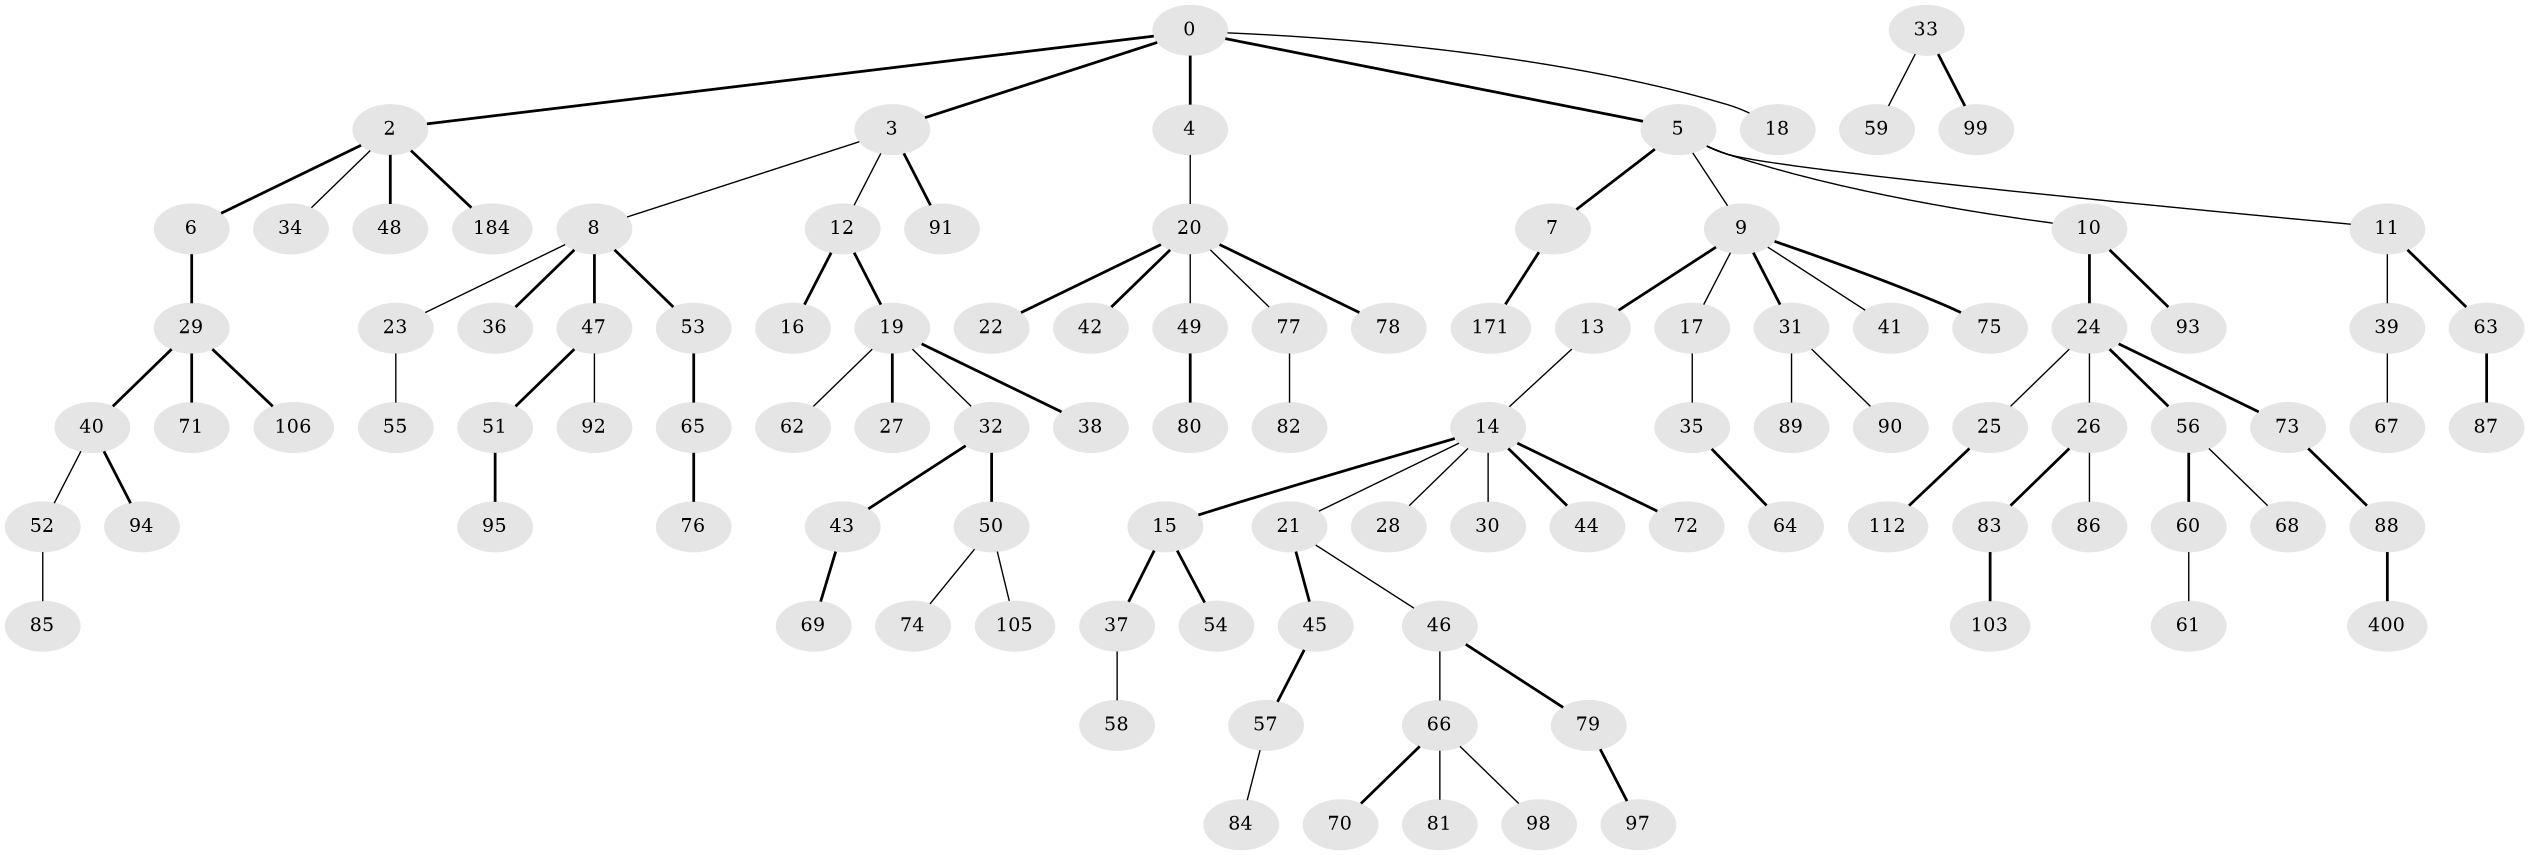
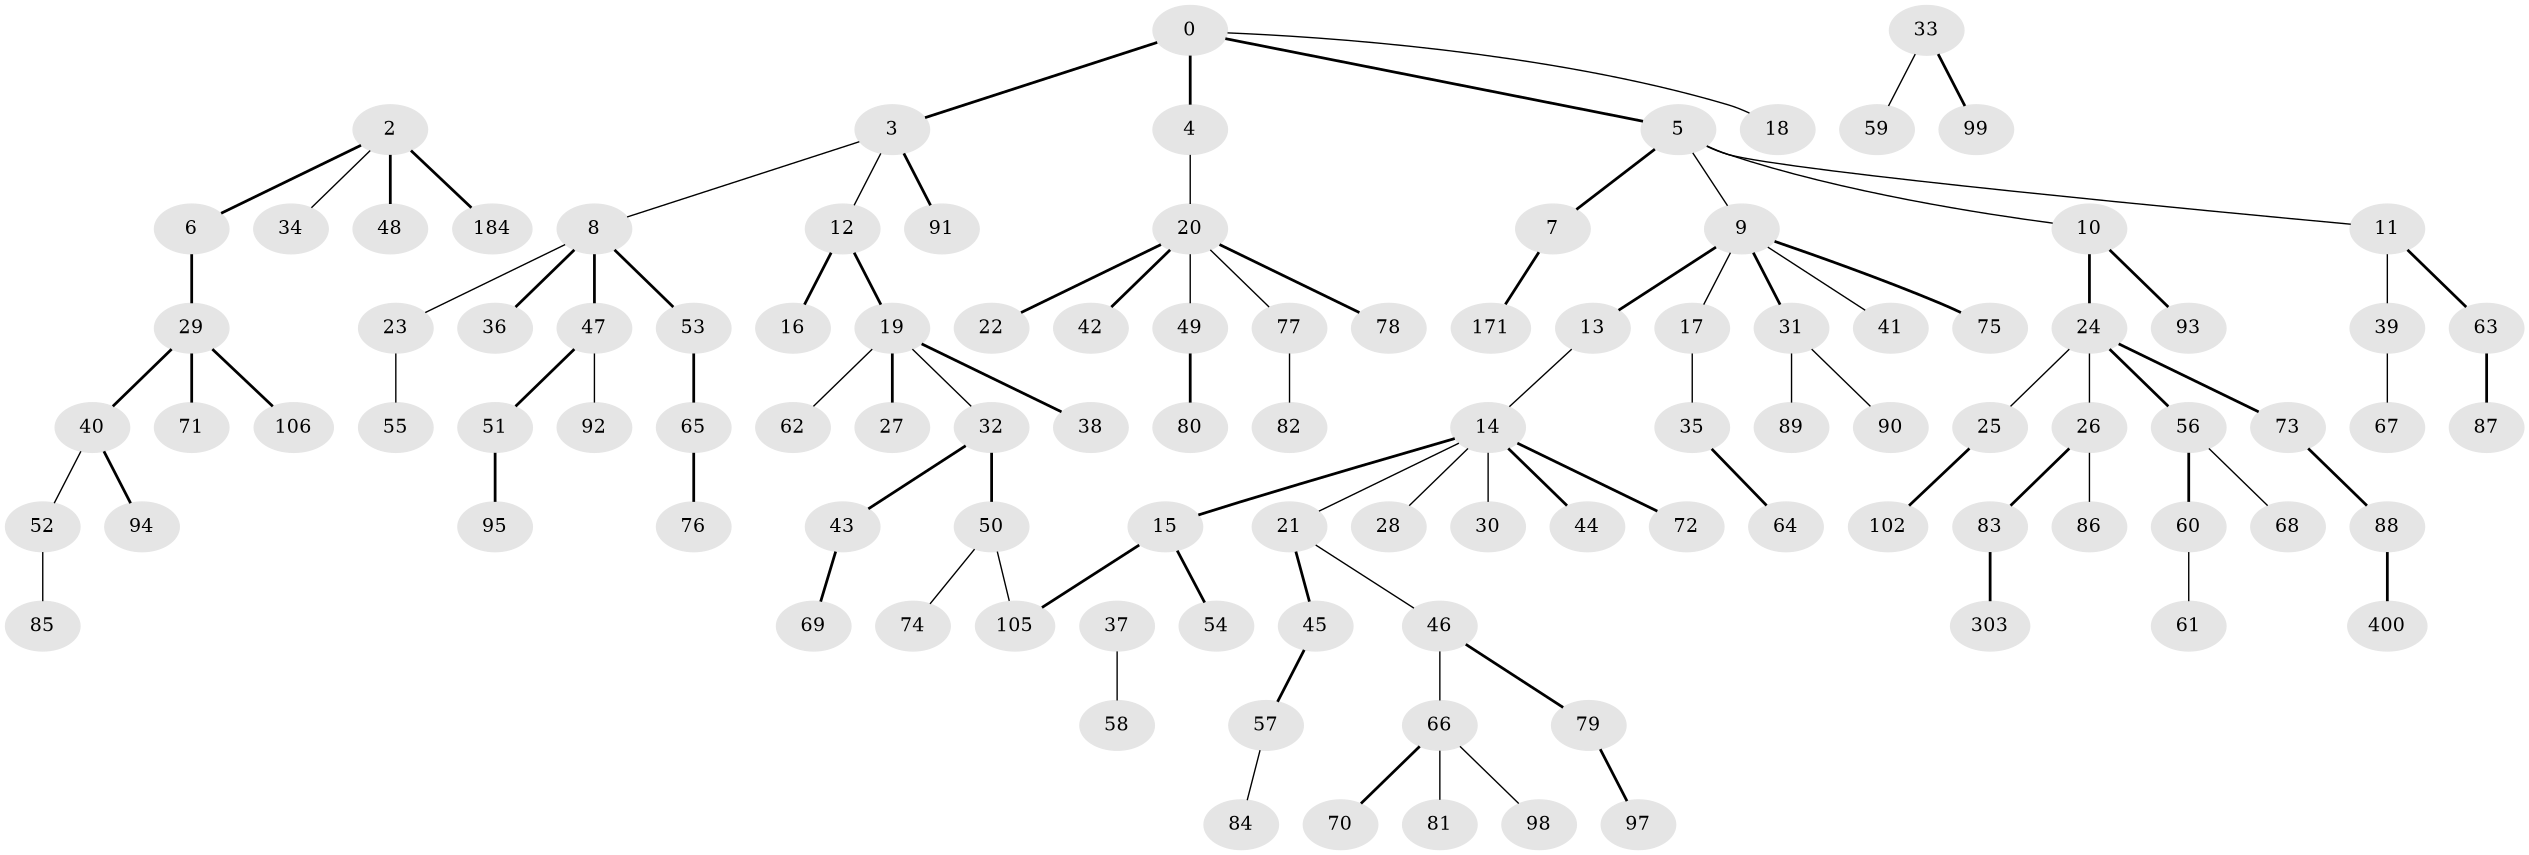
(790, 80) -> none
(1888, 527) -> (1888, 527)
(1141, 576) -> (1091, 576)
(1990, 626) -> (1990, 626)
